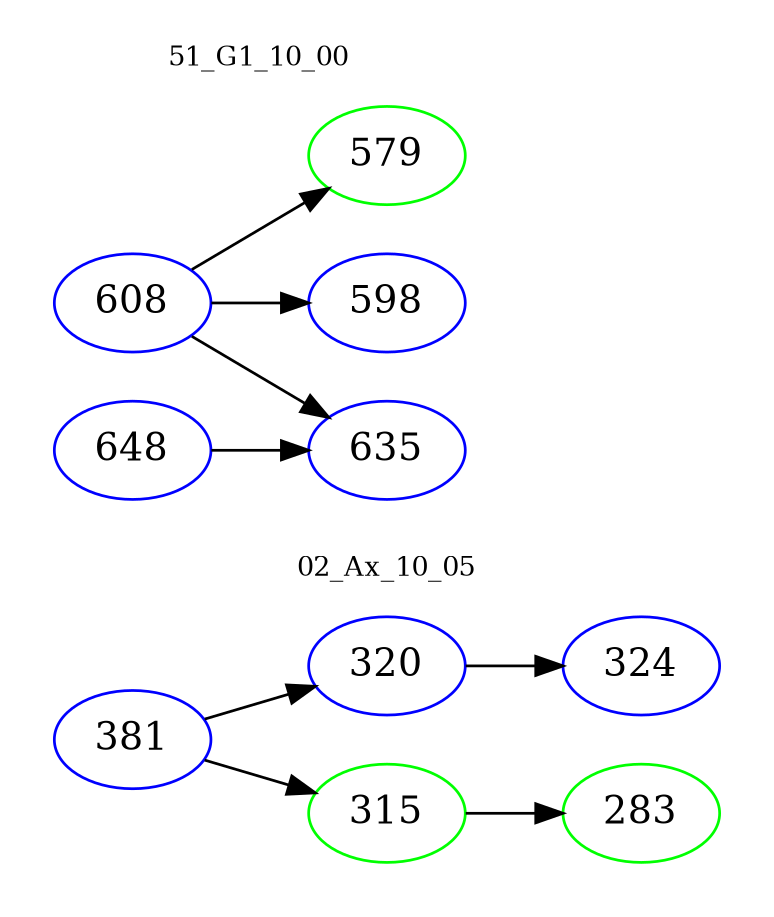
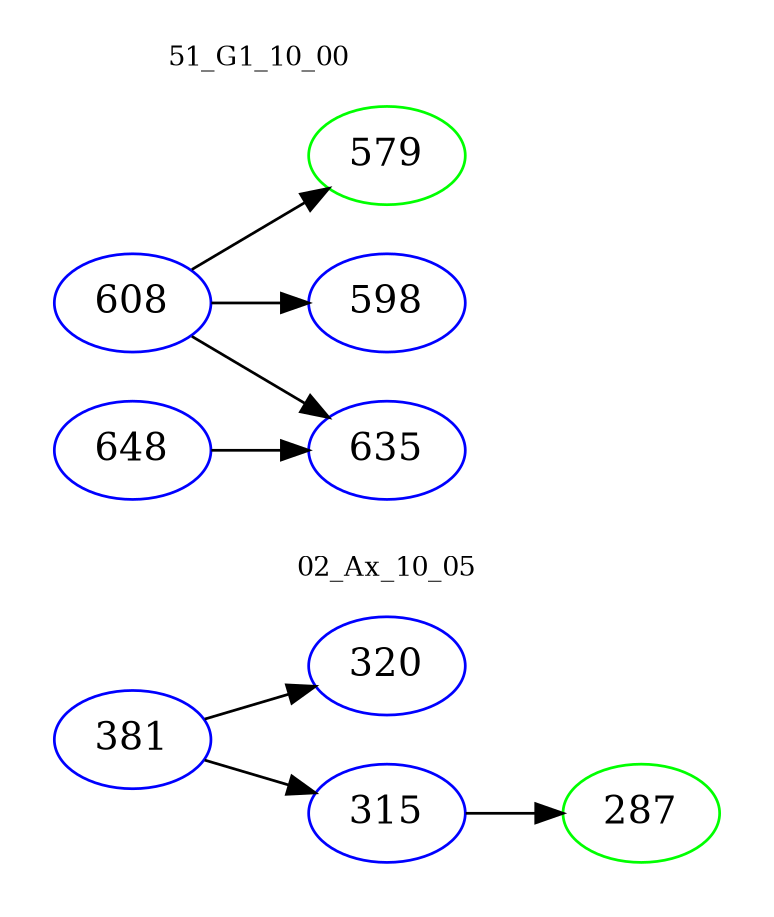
(641, 666) -> none
(387, 813) -> (387, 813)
(641, 813) -> (641, 813)
